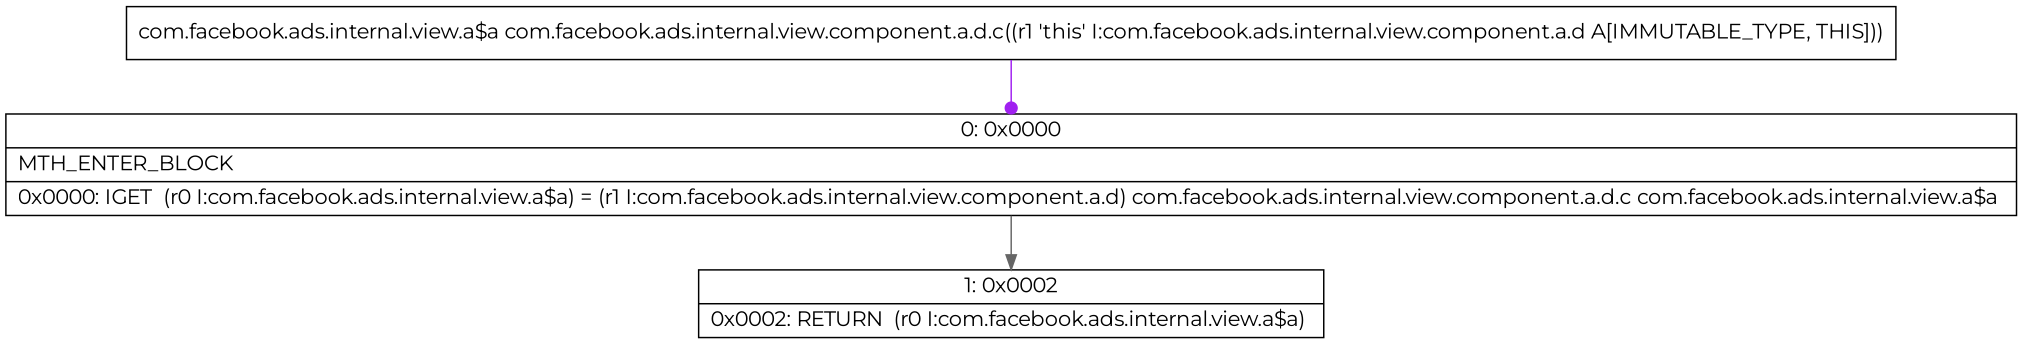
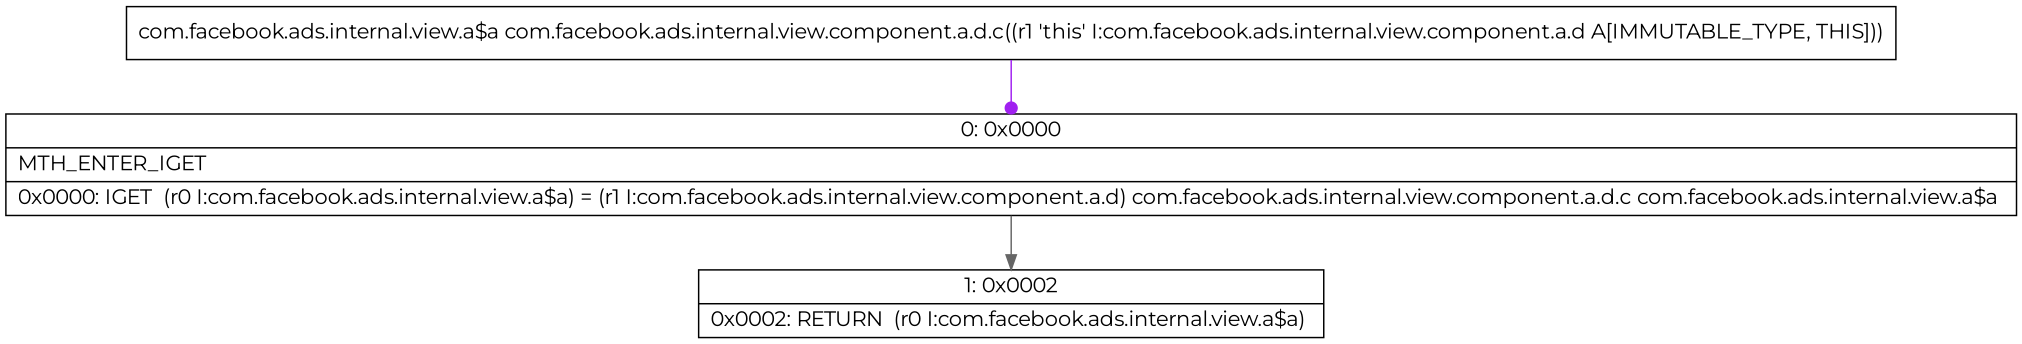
(126, 164) -> (113, 164)
